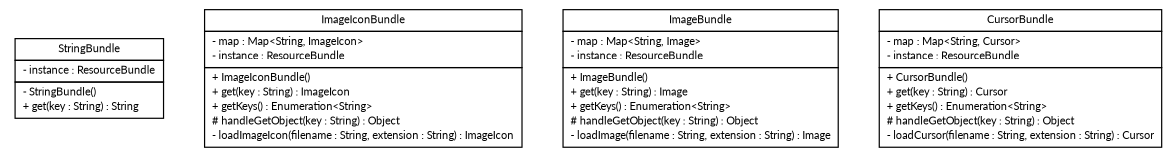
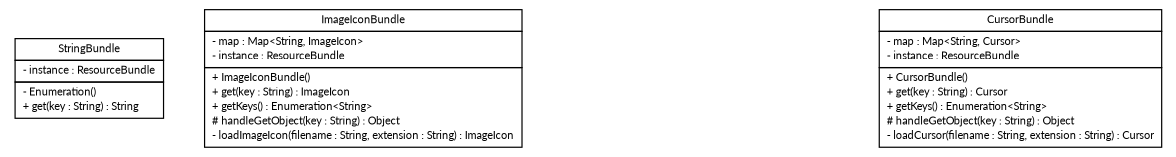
(701, 78) -> none
(60, 92) -> (60, 92)
